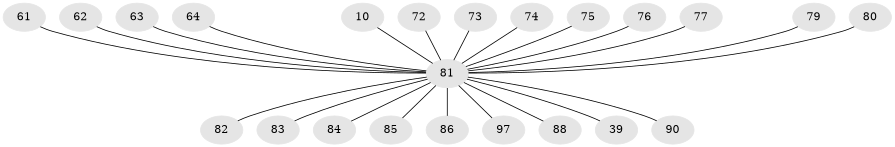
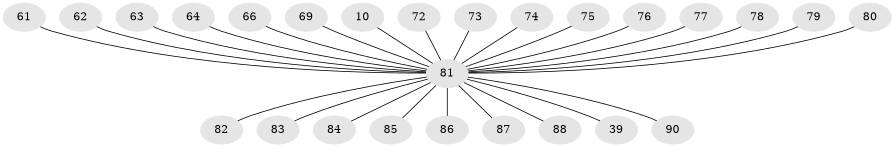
none -> (250, 17)
none -> (306, 17)
none -> (757, 17)
(504, 130) -> (504, 130)
